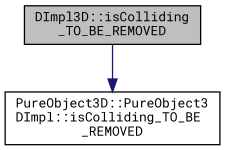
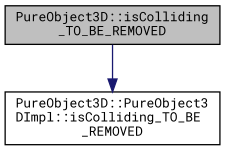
(113, 25) -> (113, 25)
